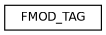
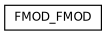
(53, 18) -> (53, 18)
